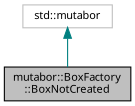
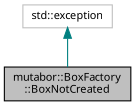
(68, 16) -> (68, 16)
